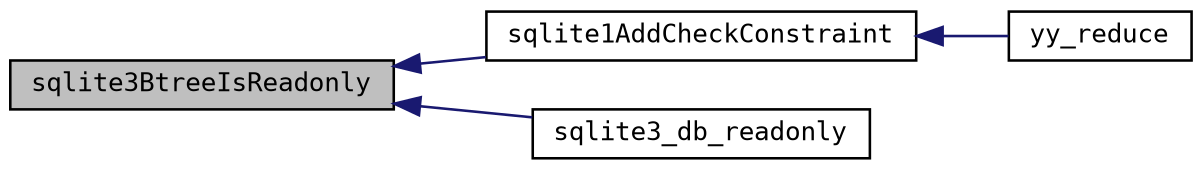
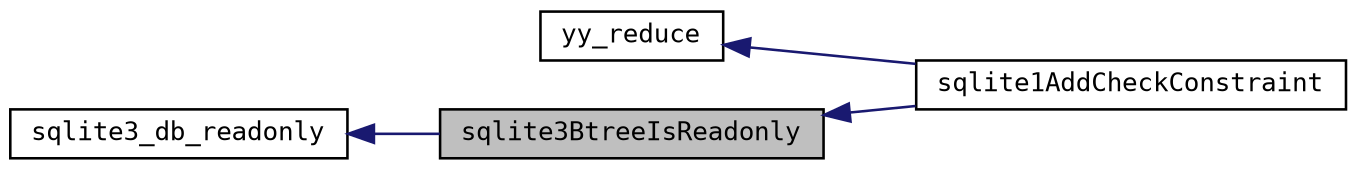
(976, 36) -> (833, 56)
(476, 112) -> (407, 134)
